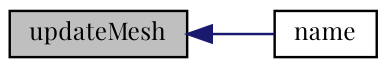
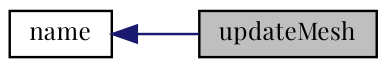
(243, 34) -> (168, 34)
